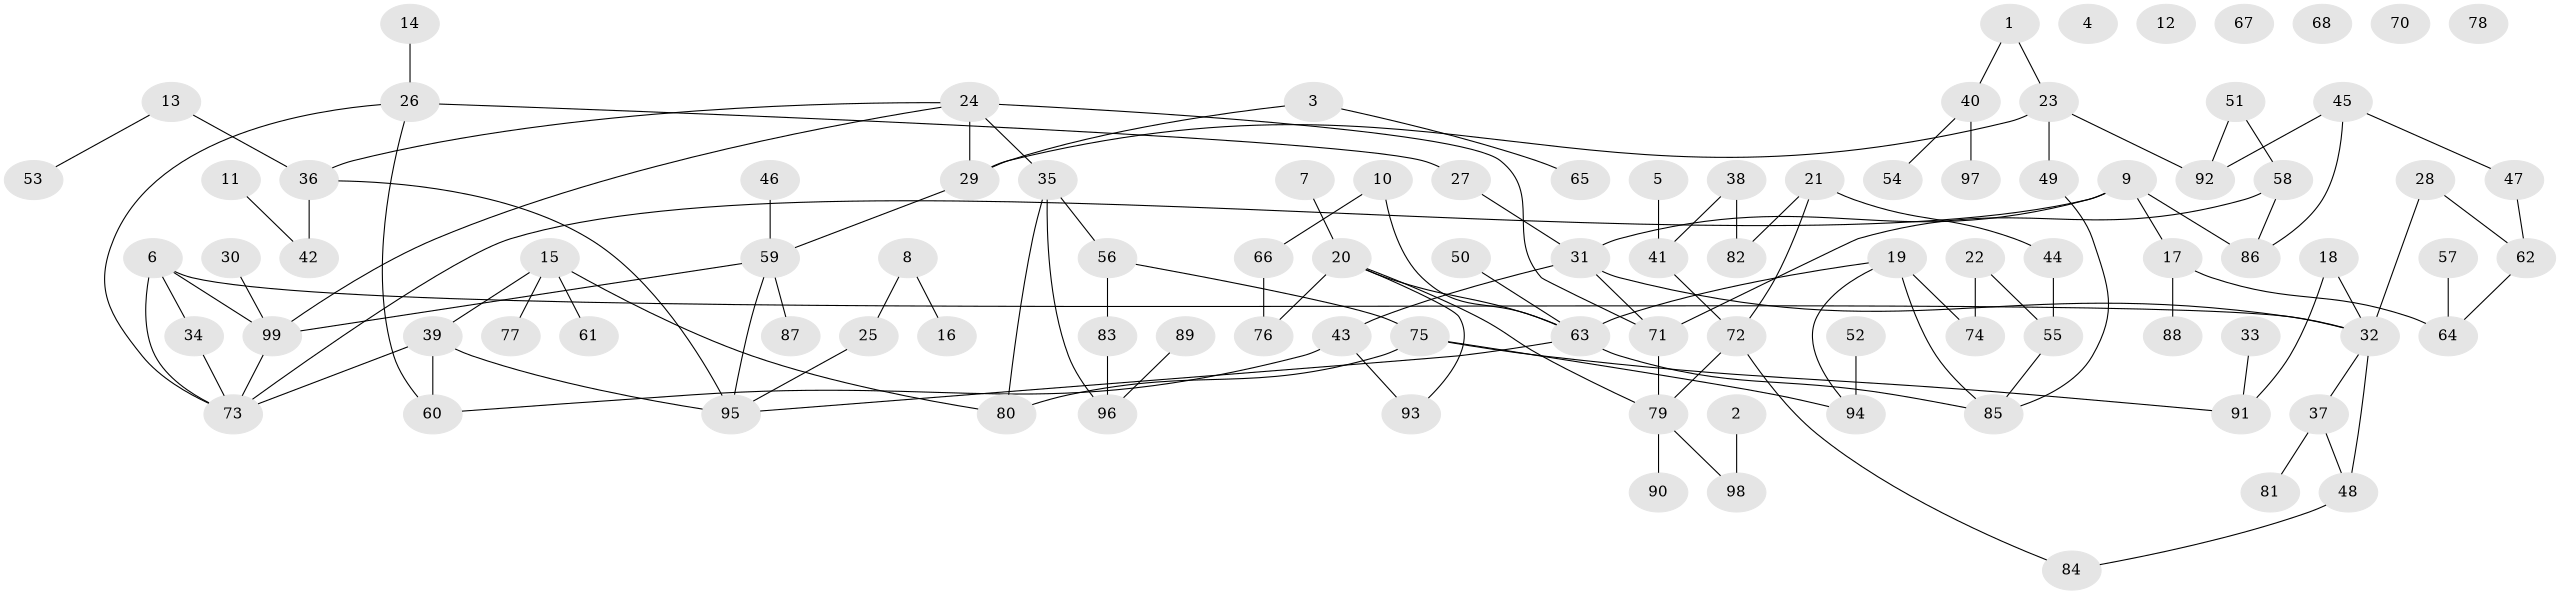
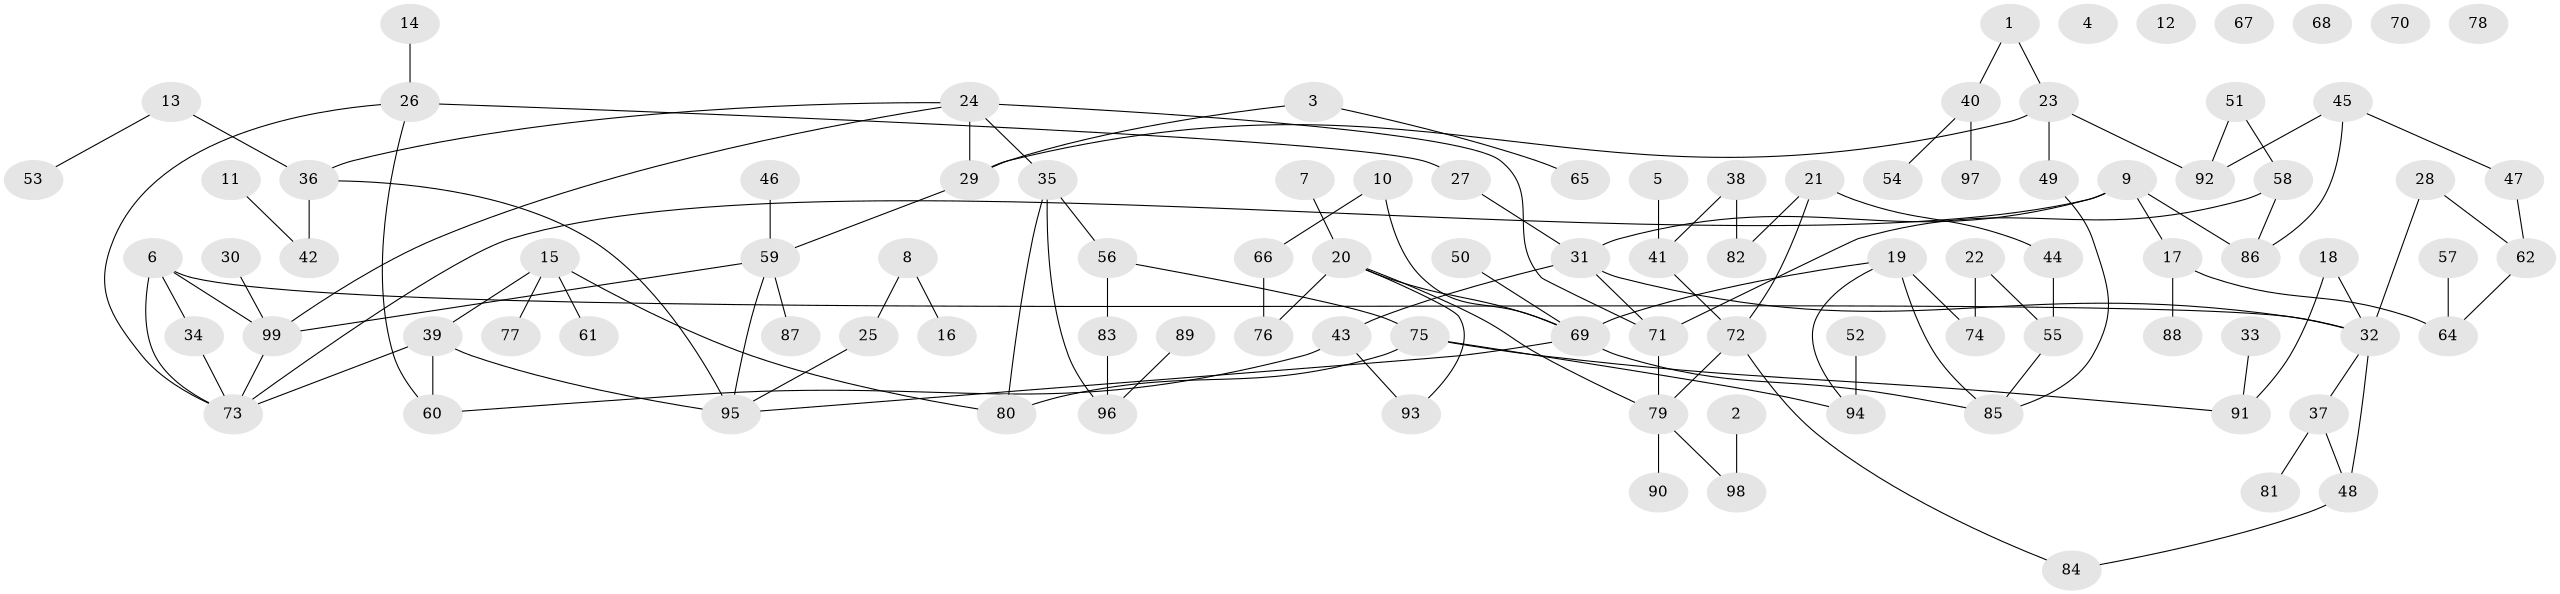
(1580, 336) -> (1580, 336)
